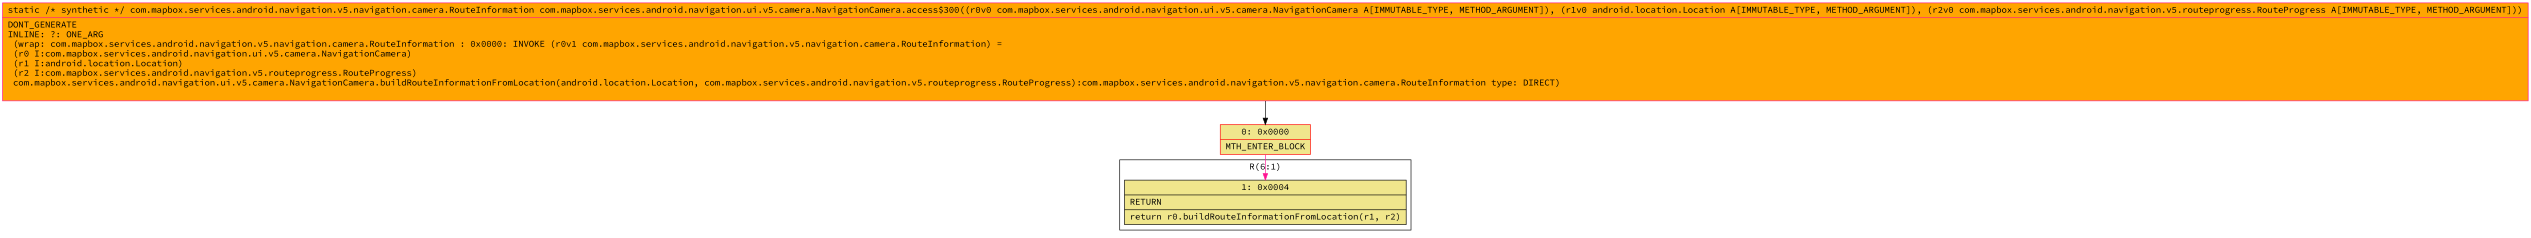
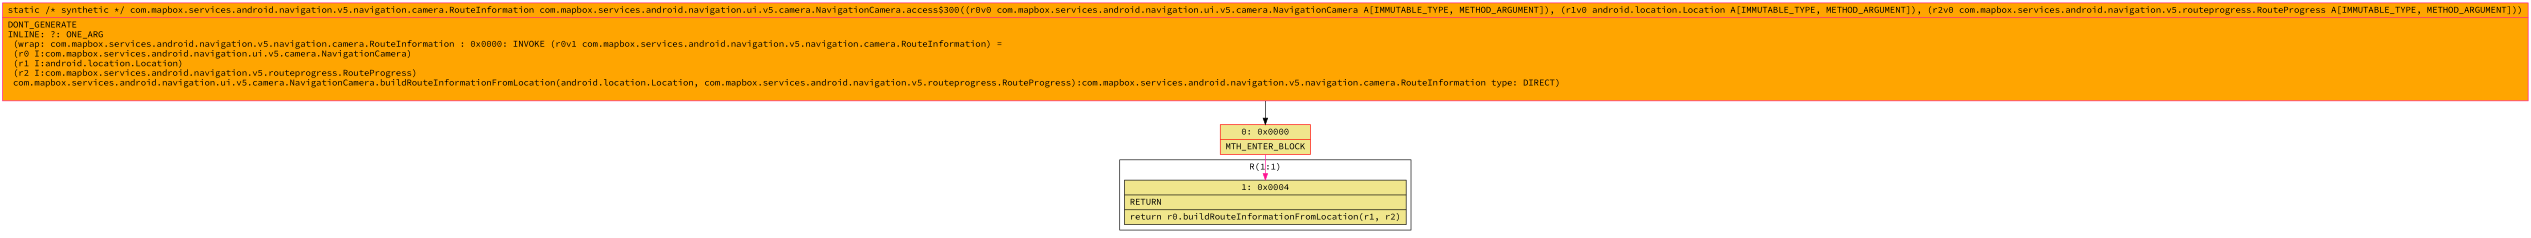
(1265, 167) -> (1265, 167)
